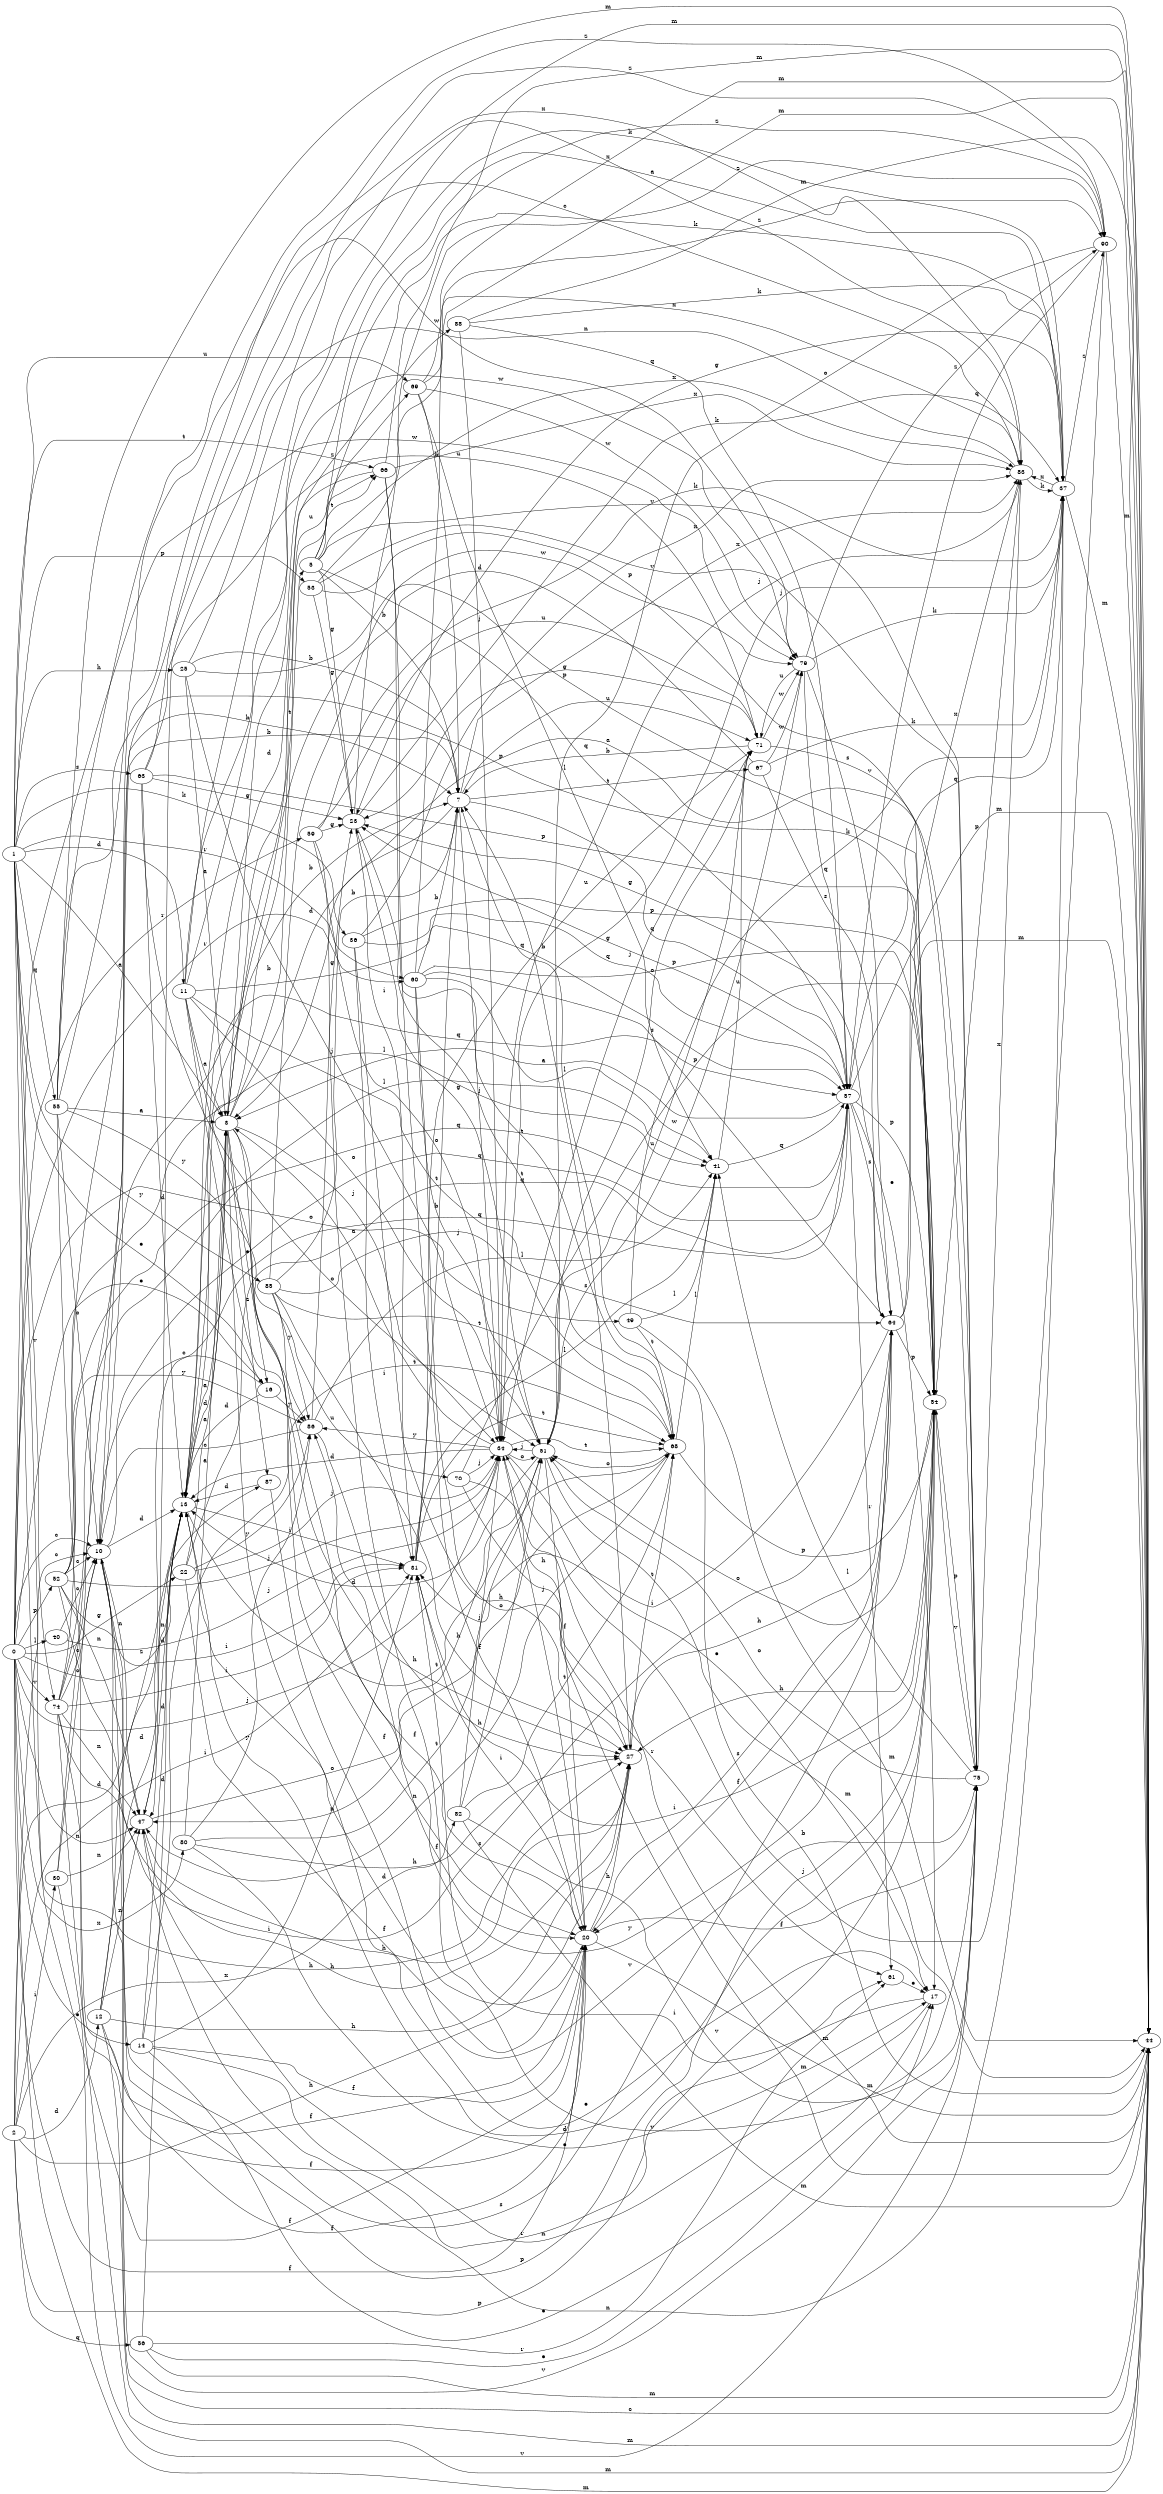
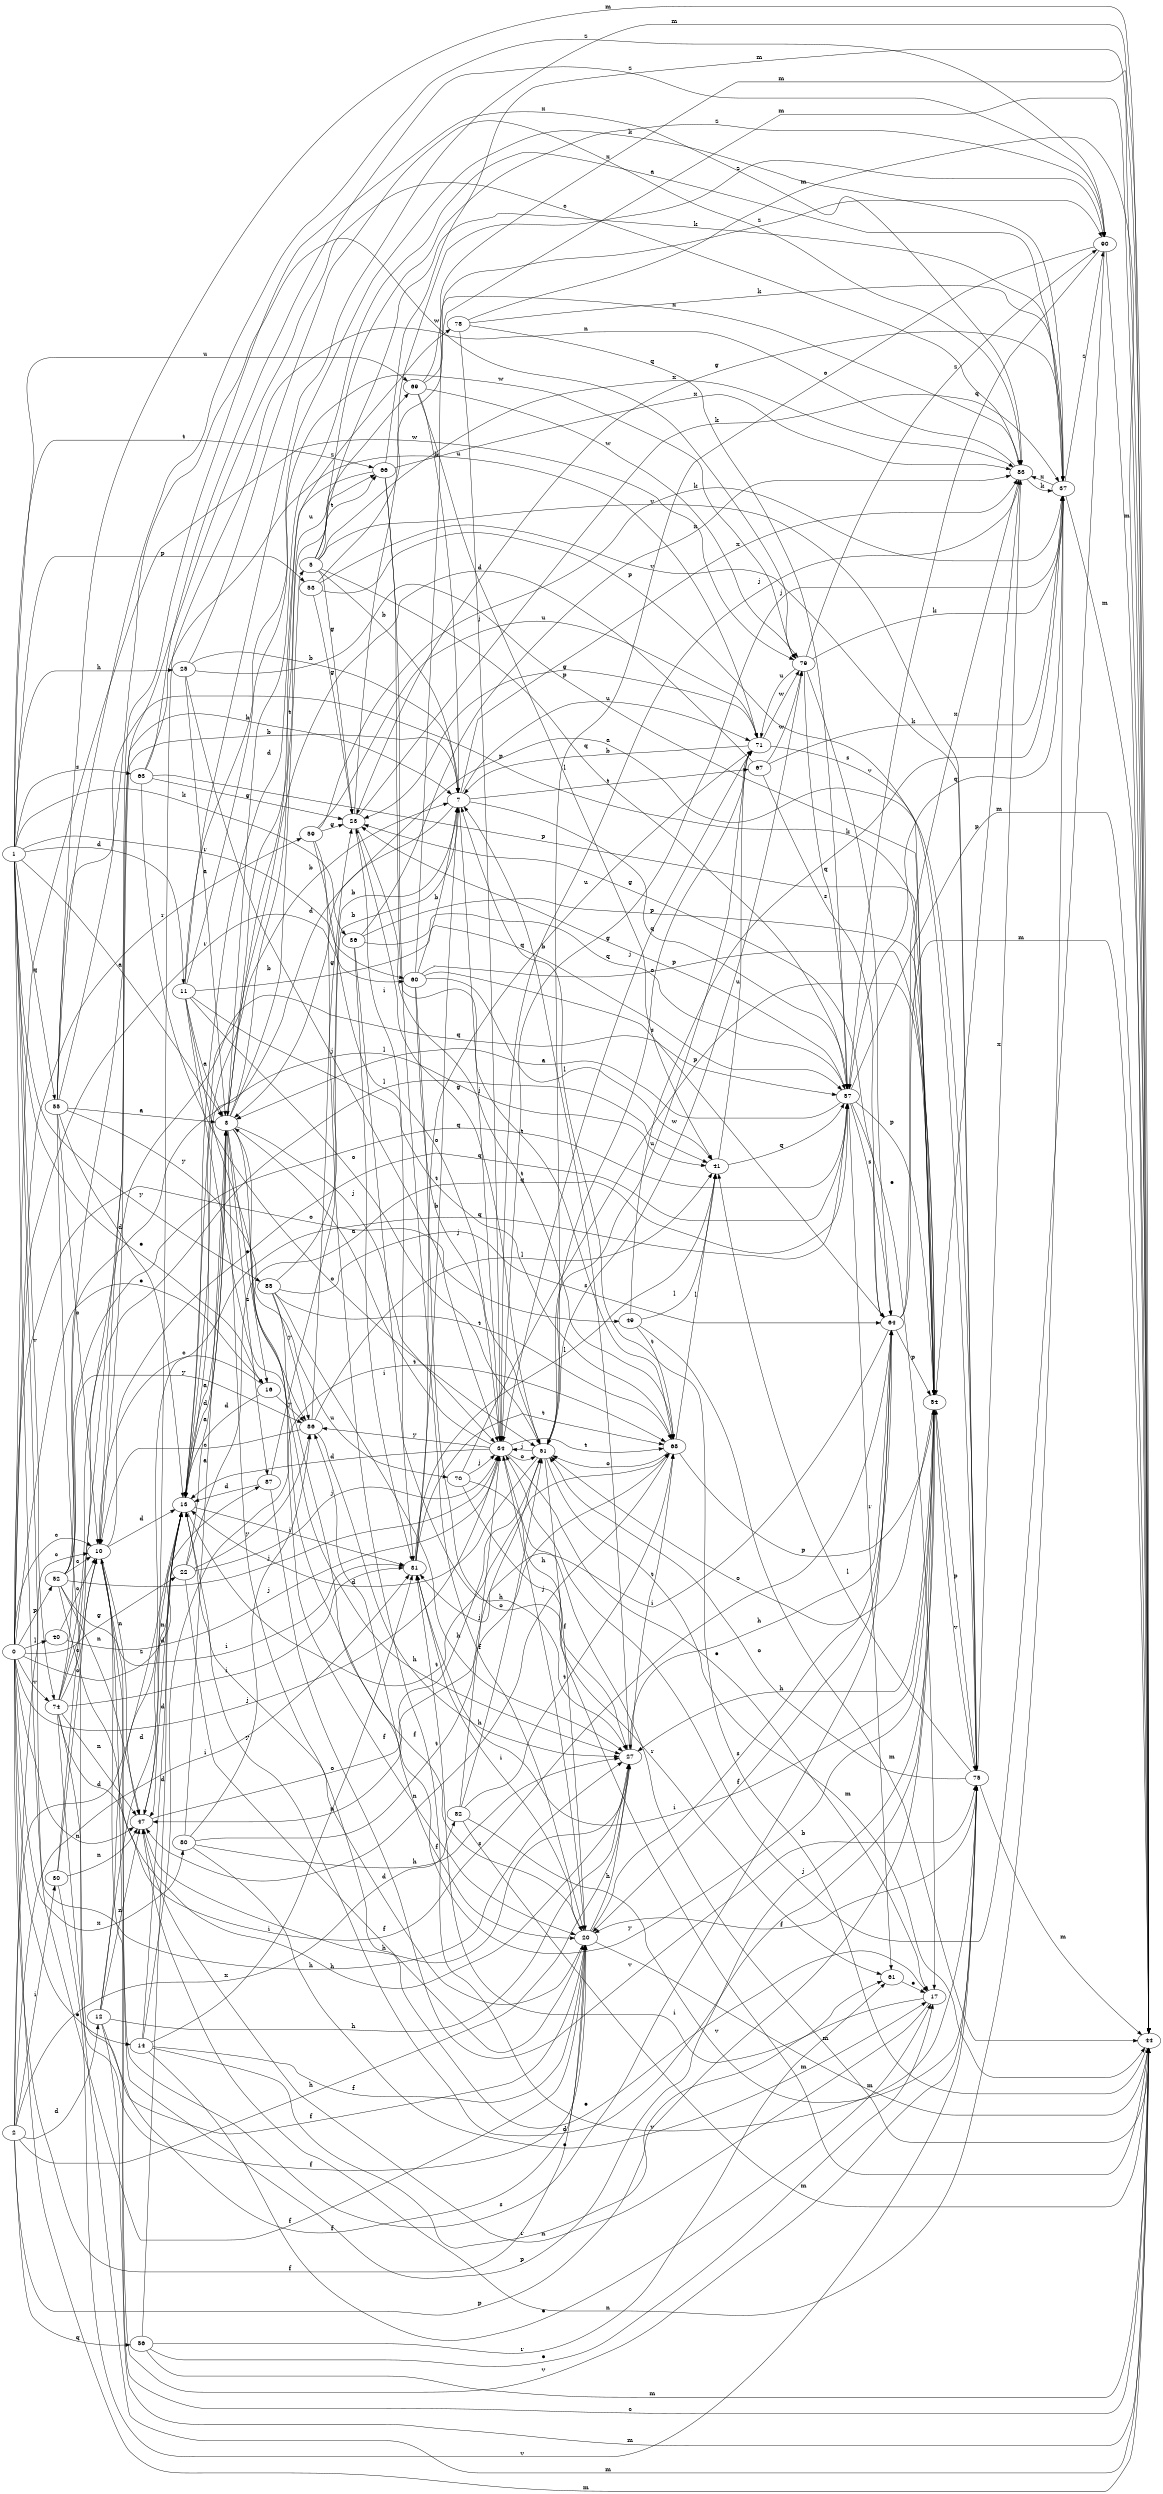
(459, 324) -> (459, 324)
(327, 744) -> none
(157, 1121) -> (152, 1283)
none -> (327, 1242)
none -> (1040, 1921)
